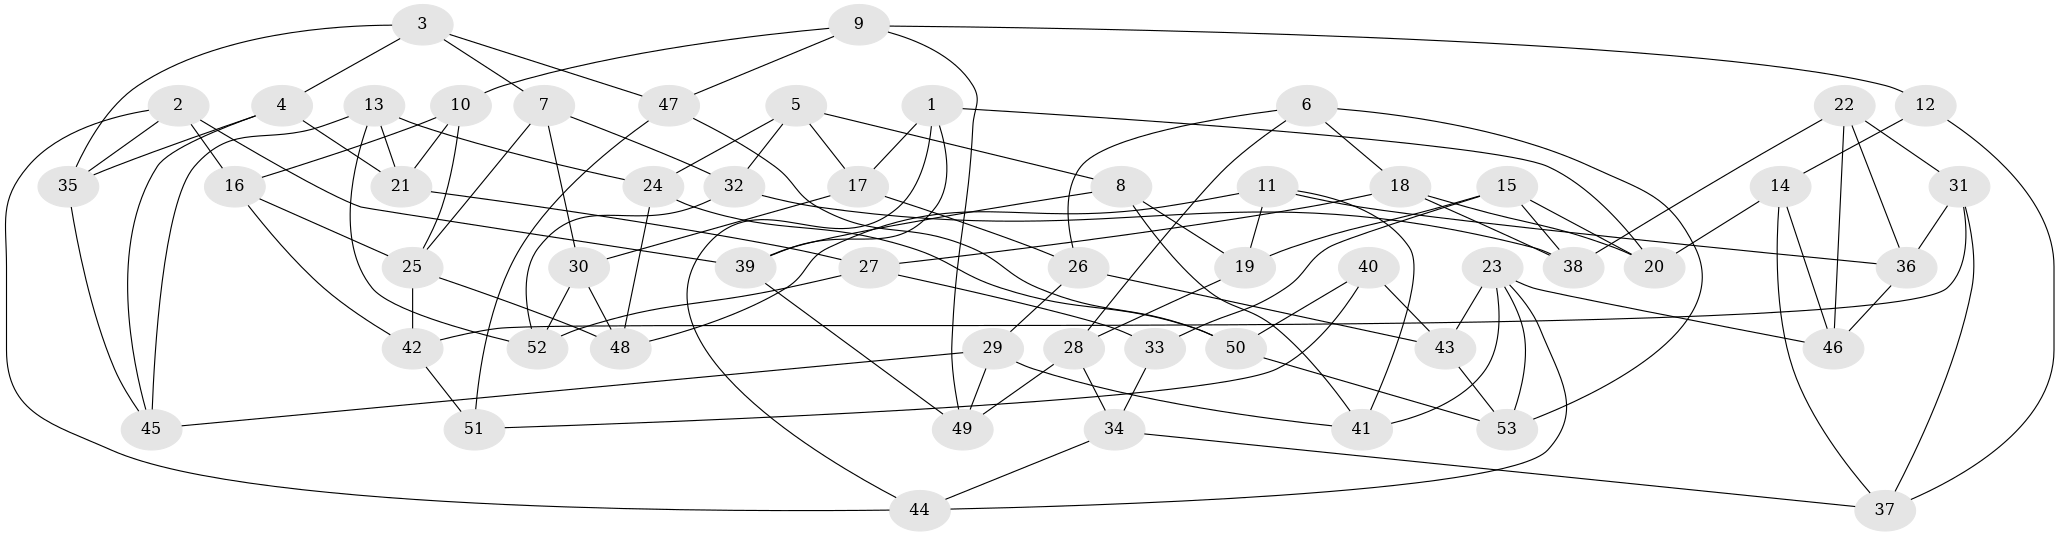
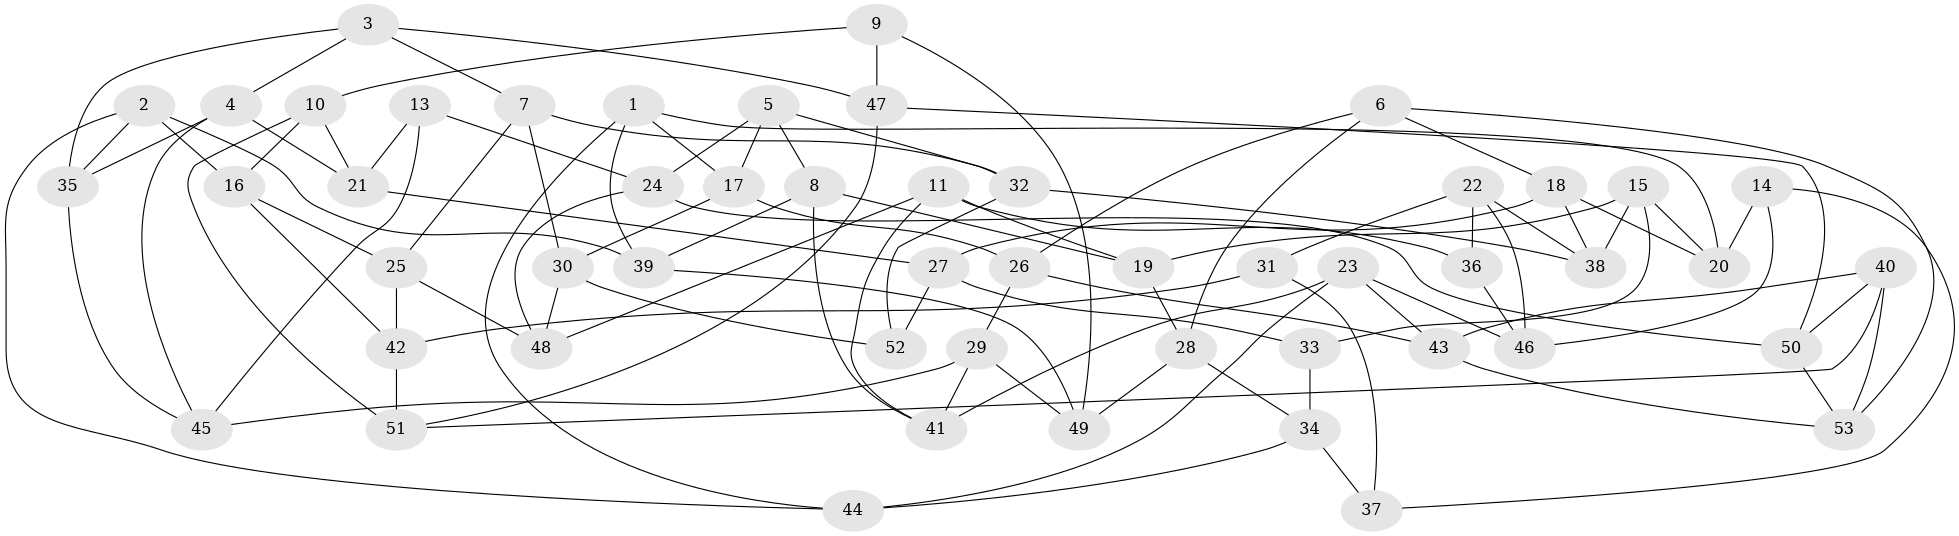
(1926, 106) -> none
(448, 186) -> (224, 263)
(1933, 227) -> none
(367, 279) -> none
(1525, 347) -> (1874, 350)
